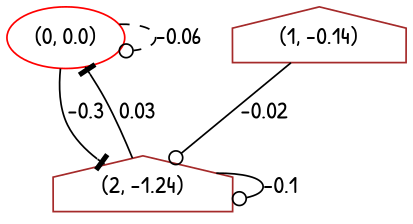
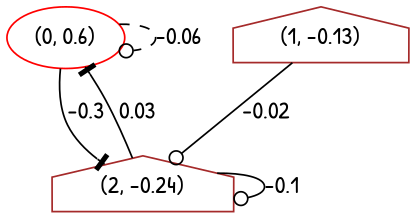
(66, 38) -> (66, 38)
(319, 38) -> (321, 38)
(143, 187) -> (143, 187)
